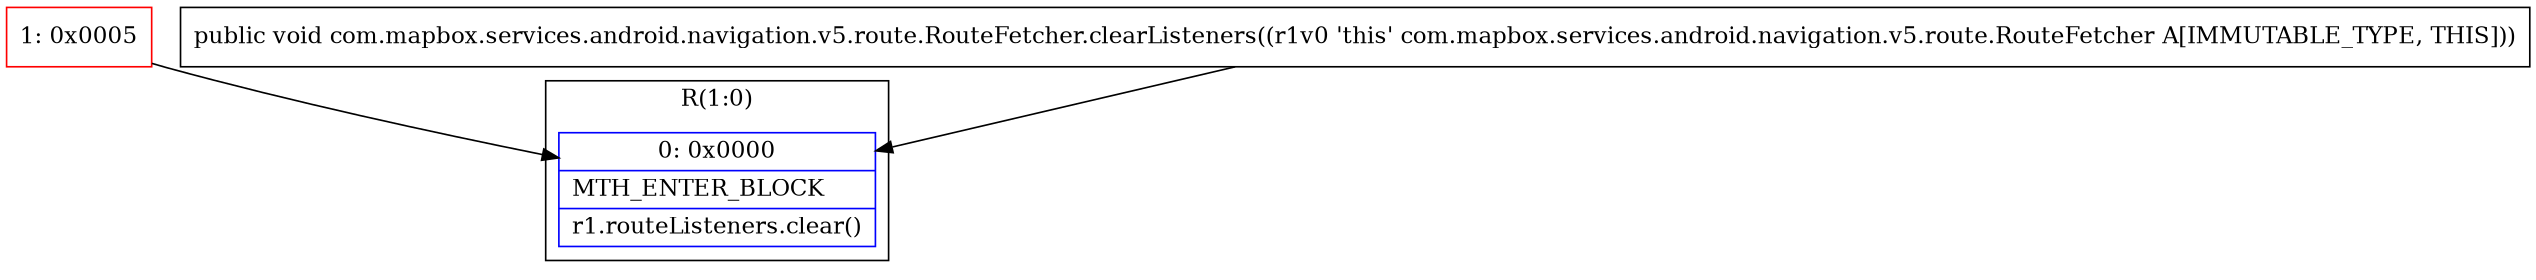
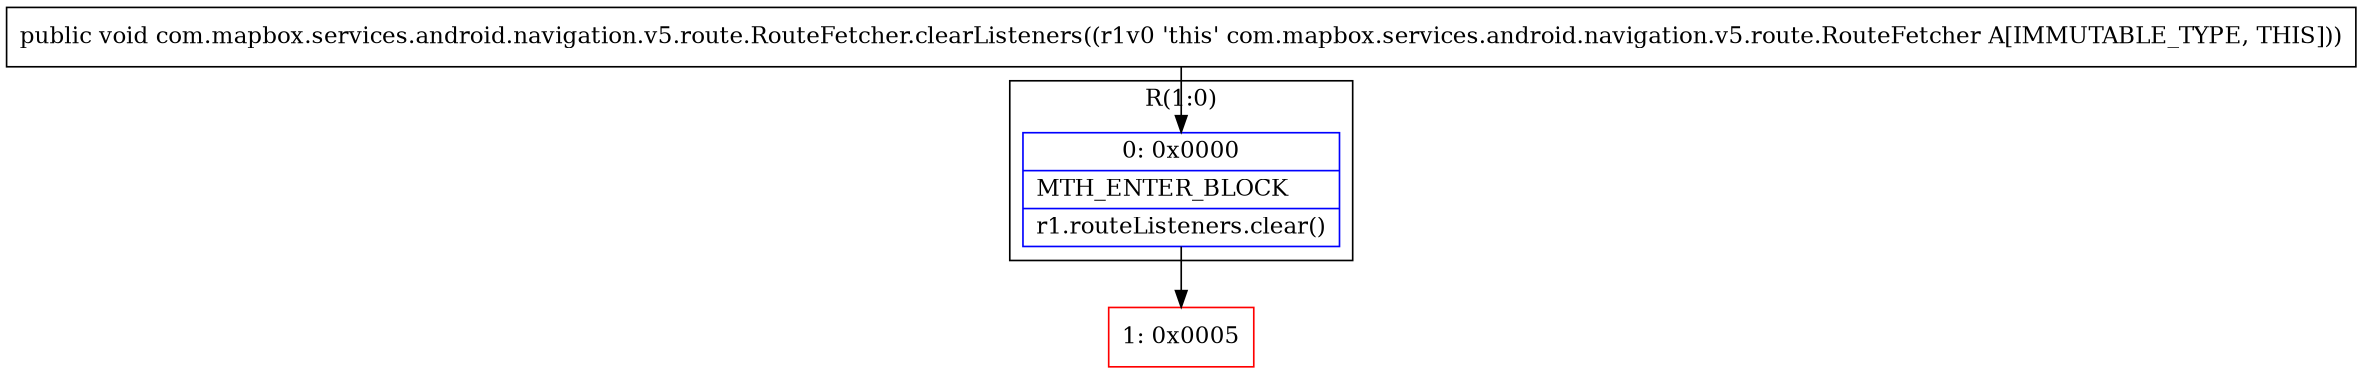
(346, 112) -> (1181, 271)
